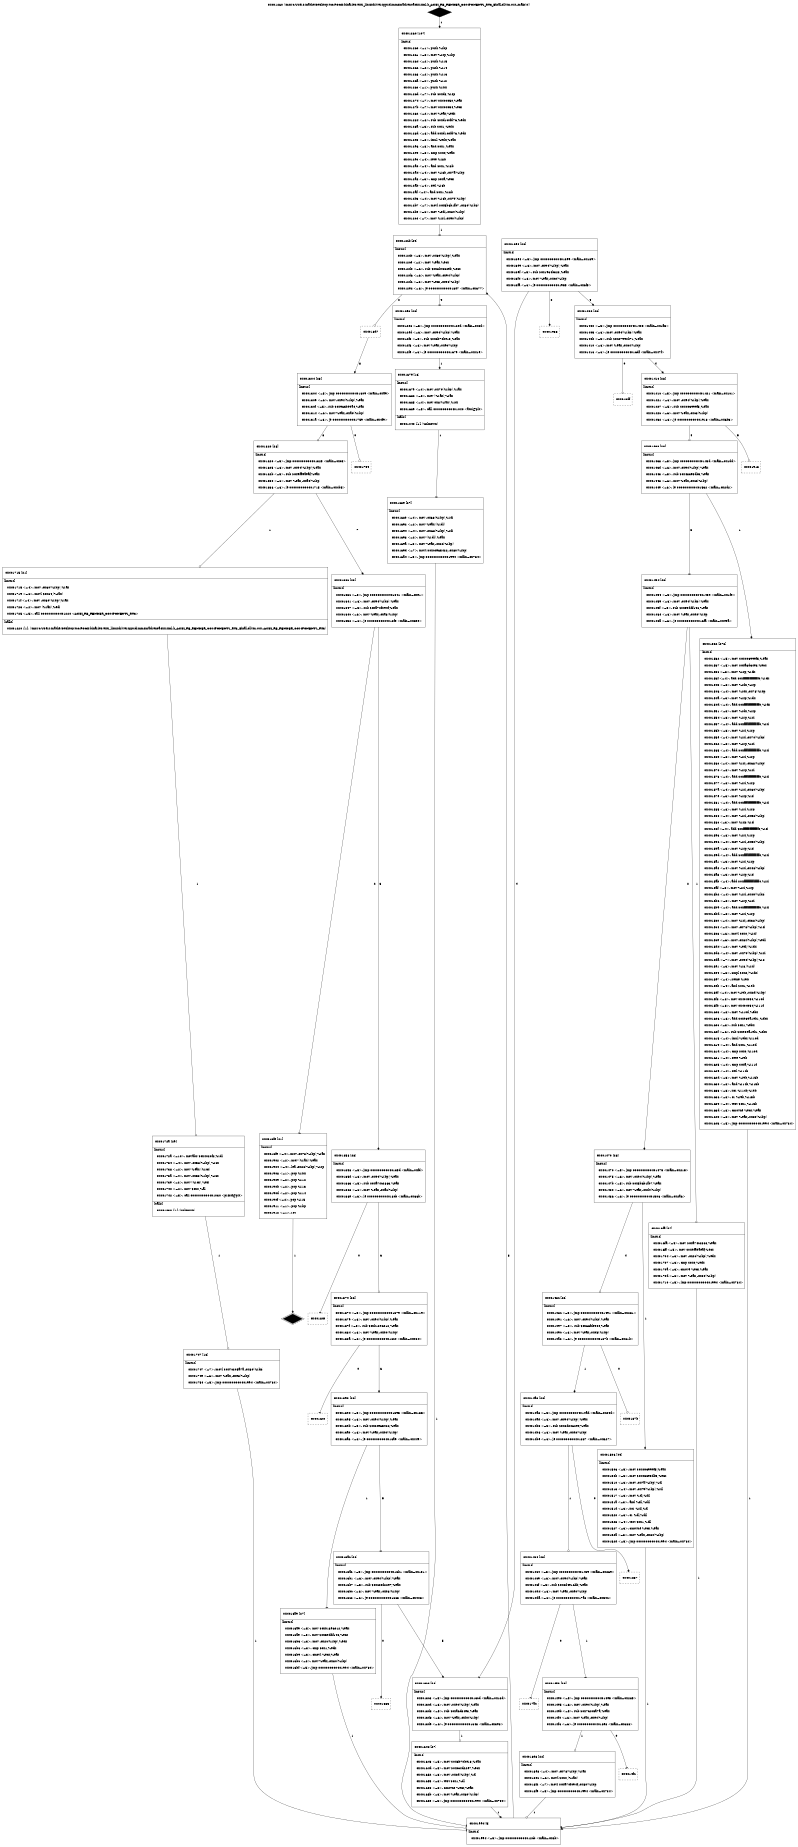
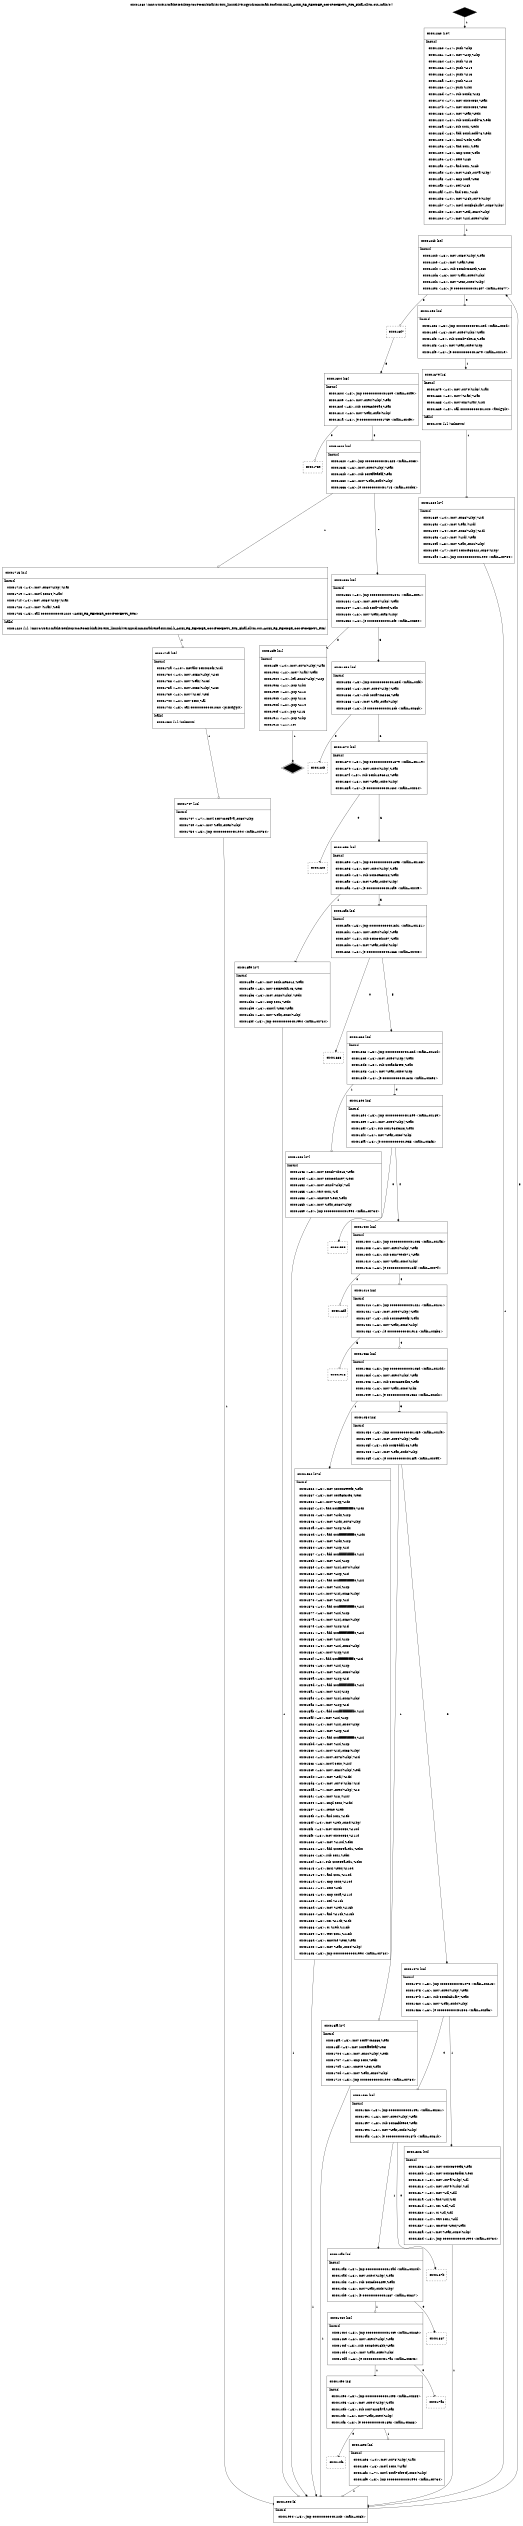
(655, 365) -> (399, 1279)
(515, 986) -> (395, 1089)
(614, 1378) -> (397, 2218)
